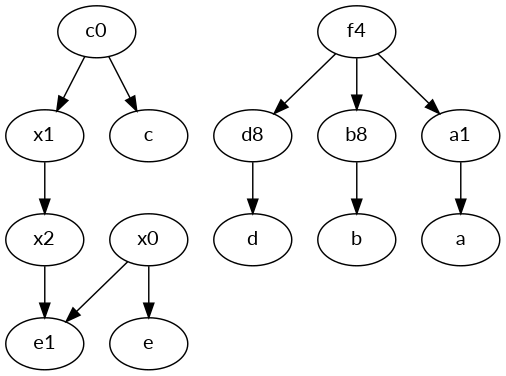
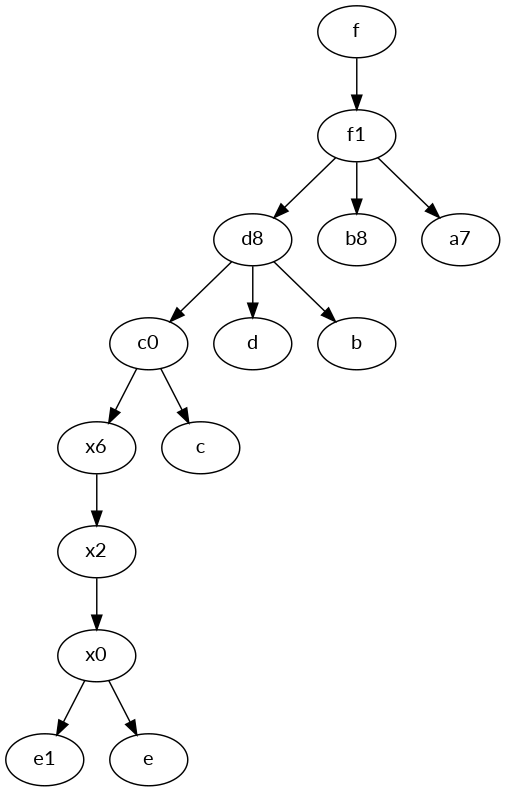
(357, 32) -> (357, 136)
none -> (357, 32)
(45, 136) -> (97, 448)
(461, 136) -> (461, 240)
(357, 181) -> (299, 287)
(461, 240) -> none
(45, 285) -> (97, 597)
none -> (206, 287)
